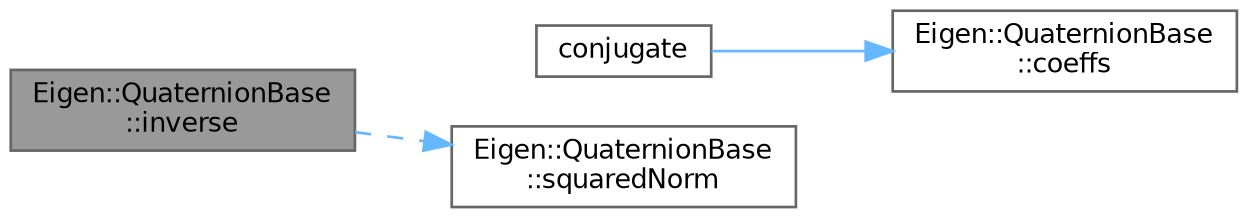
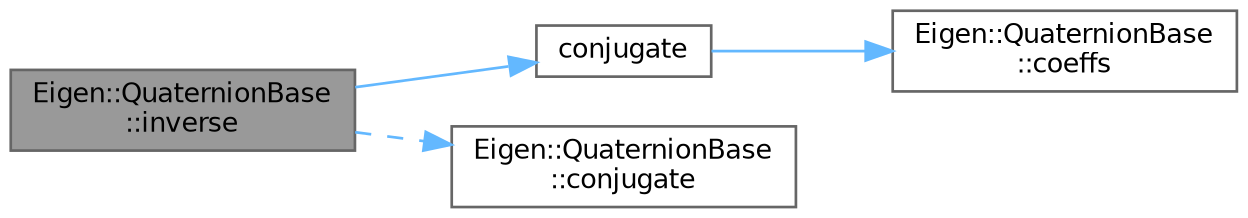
none -> (432, 77)
(624, 167) -> (624, 167)
